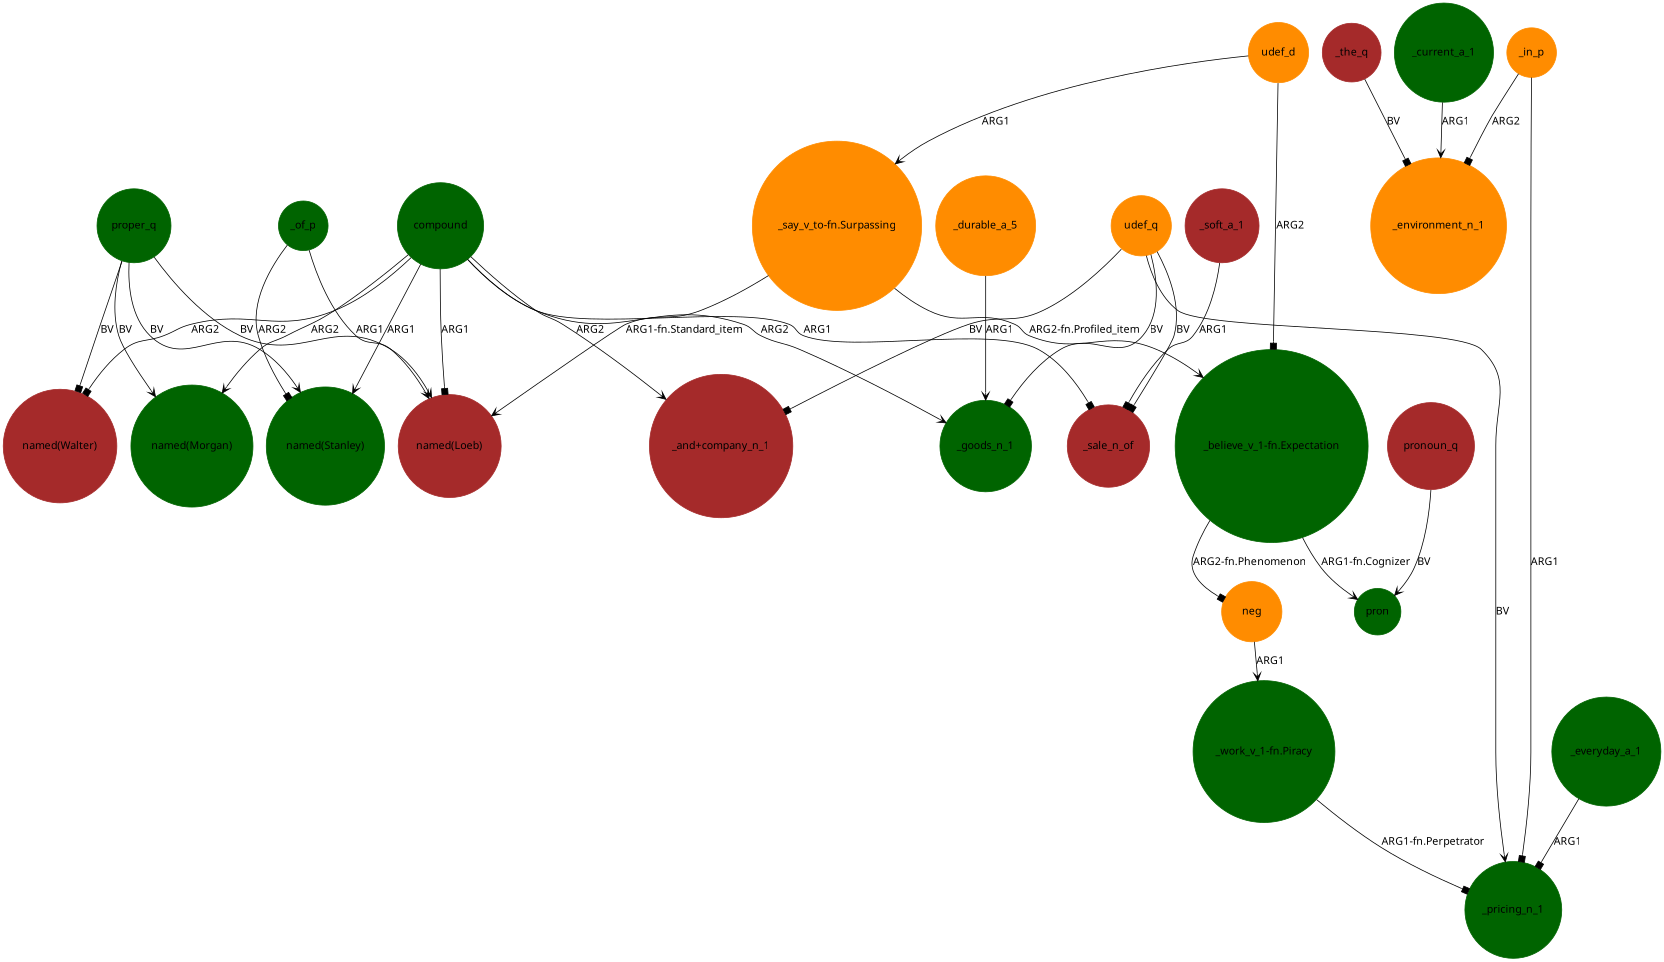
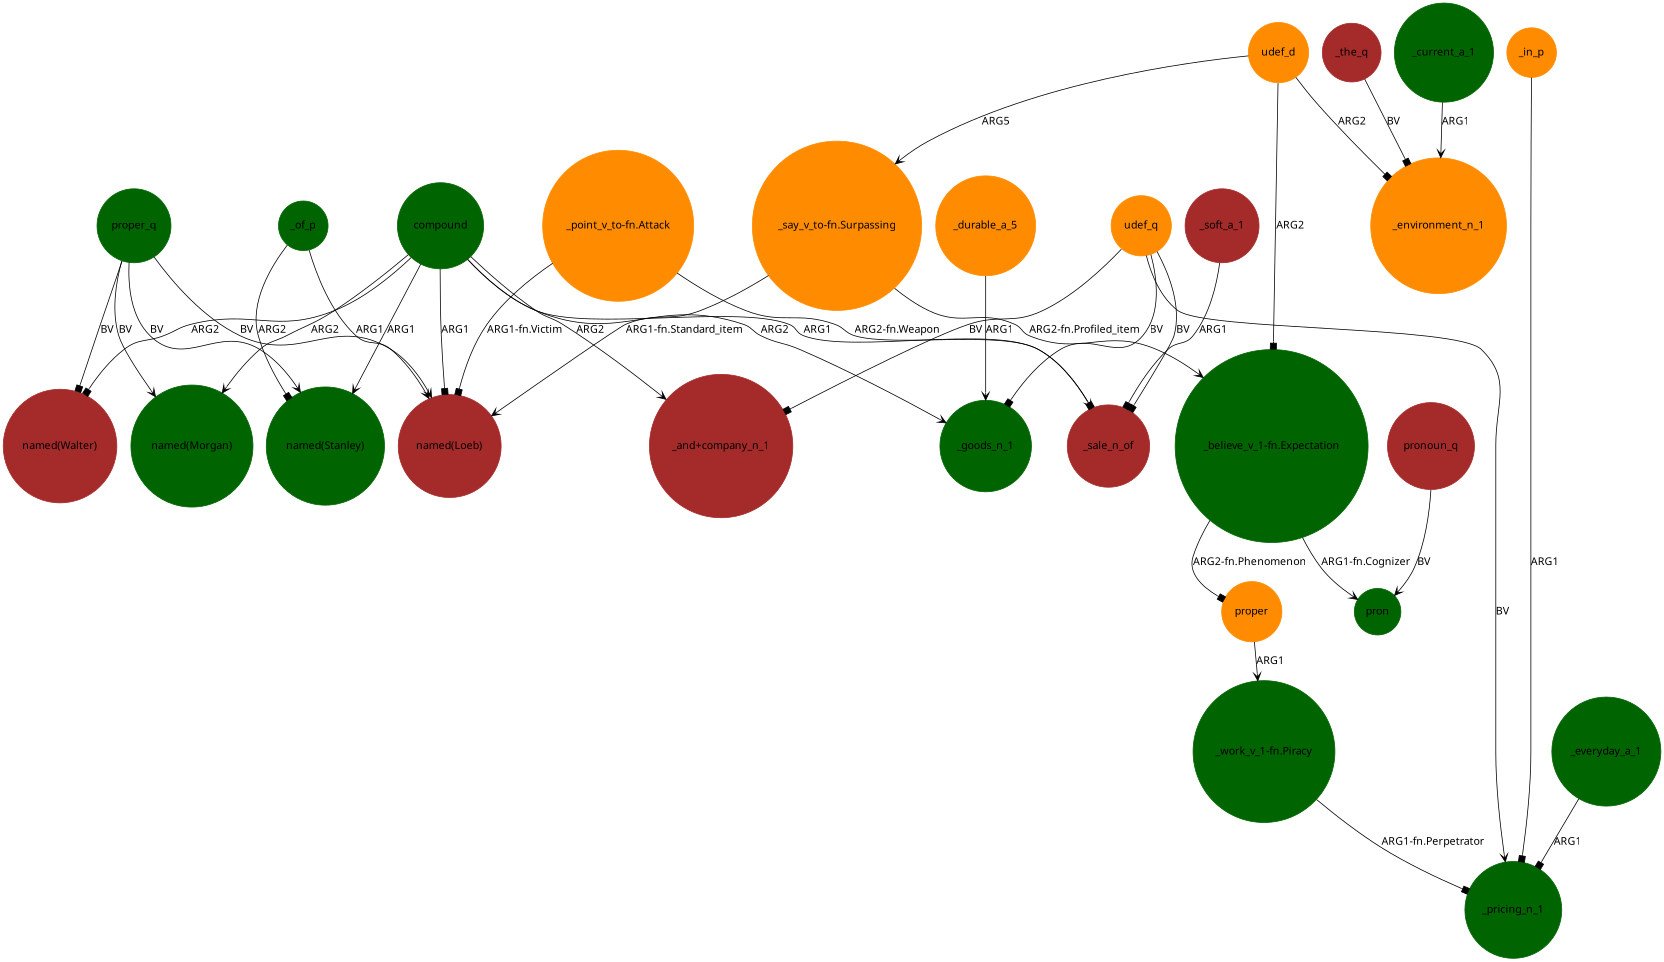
(1493, 114) -> (1338, 127)
(996, 122) -> (996, 122)
none -> (618, 226)
(1252, 612) -> (1252, 612)
